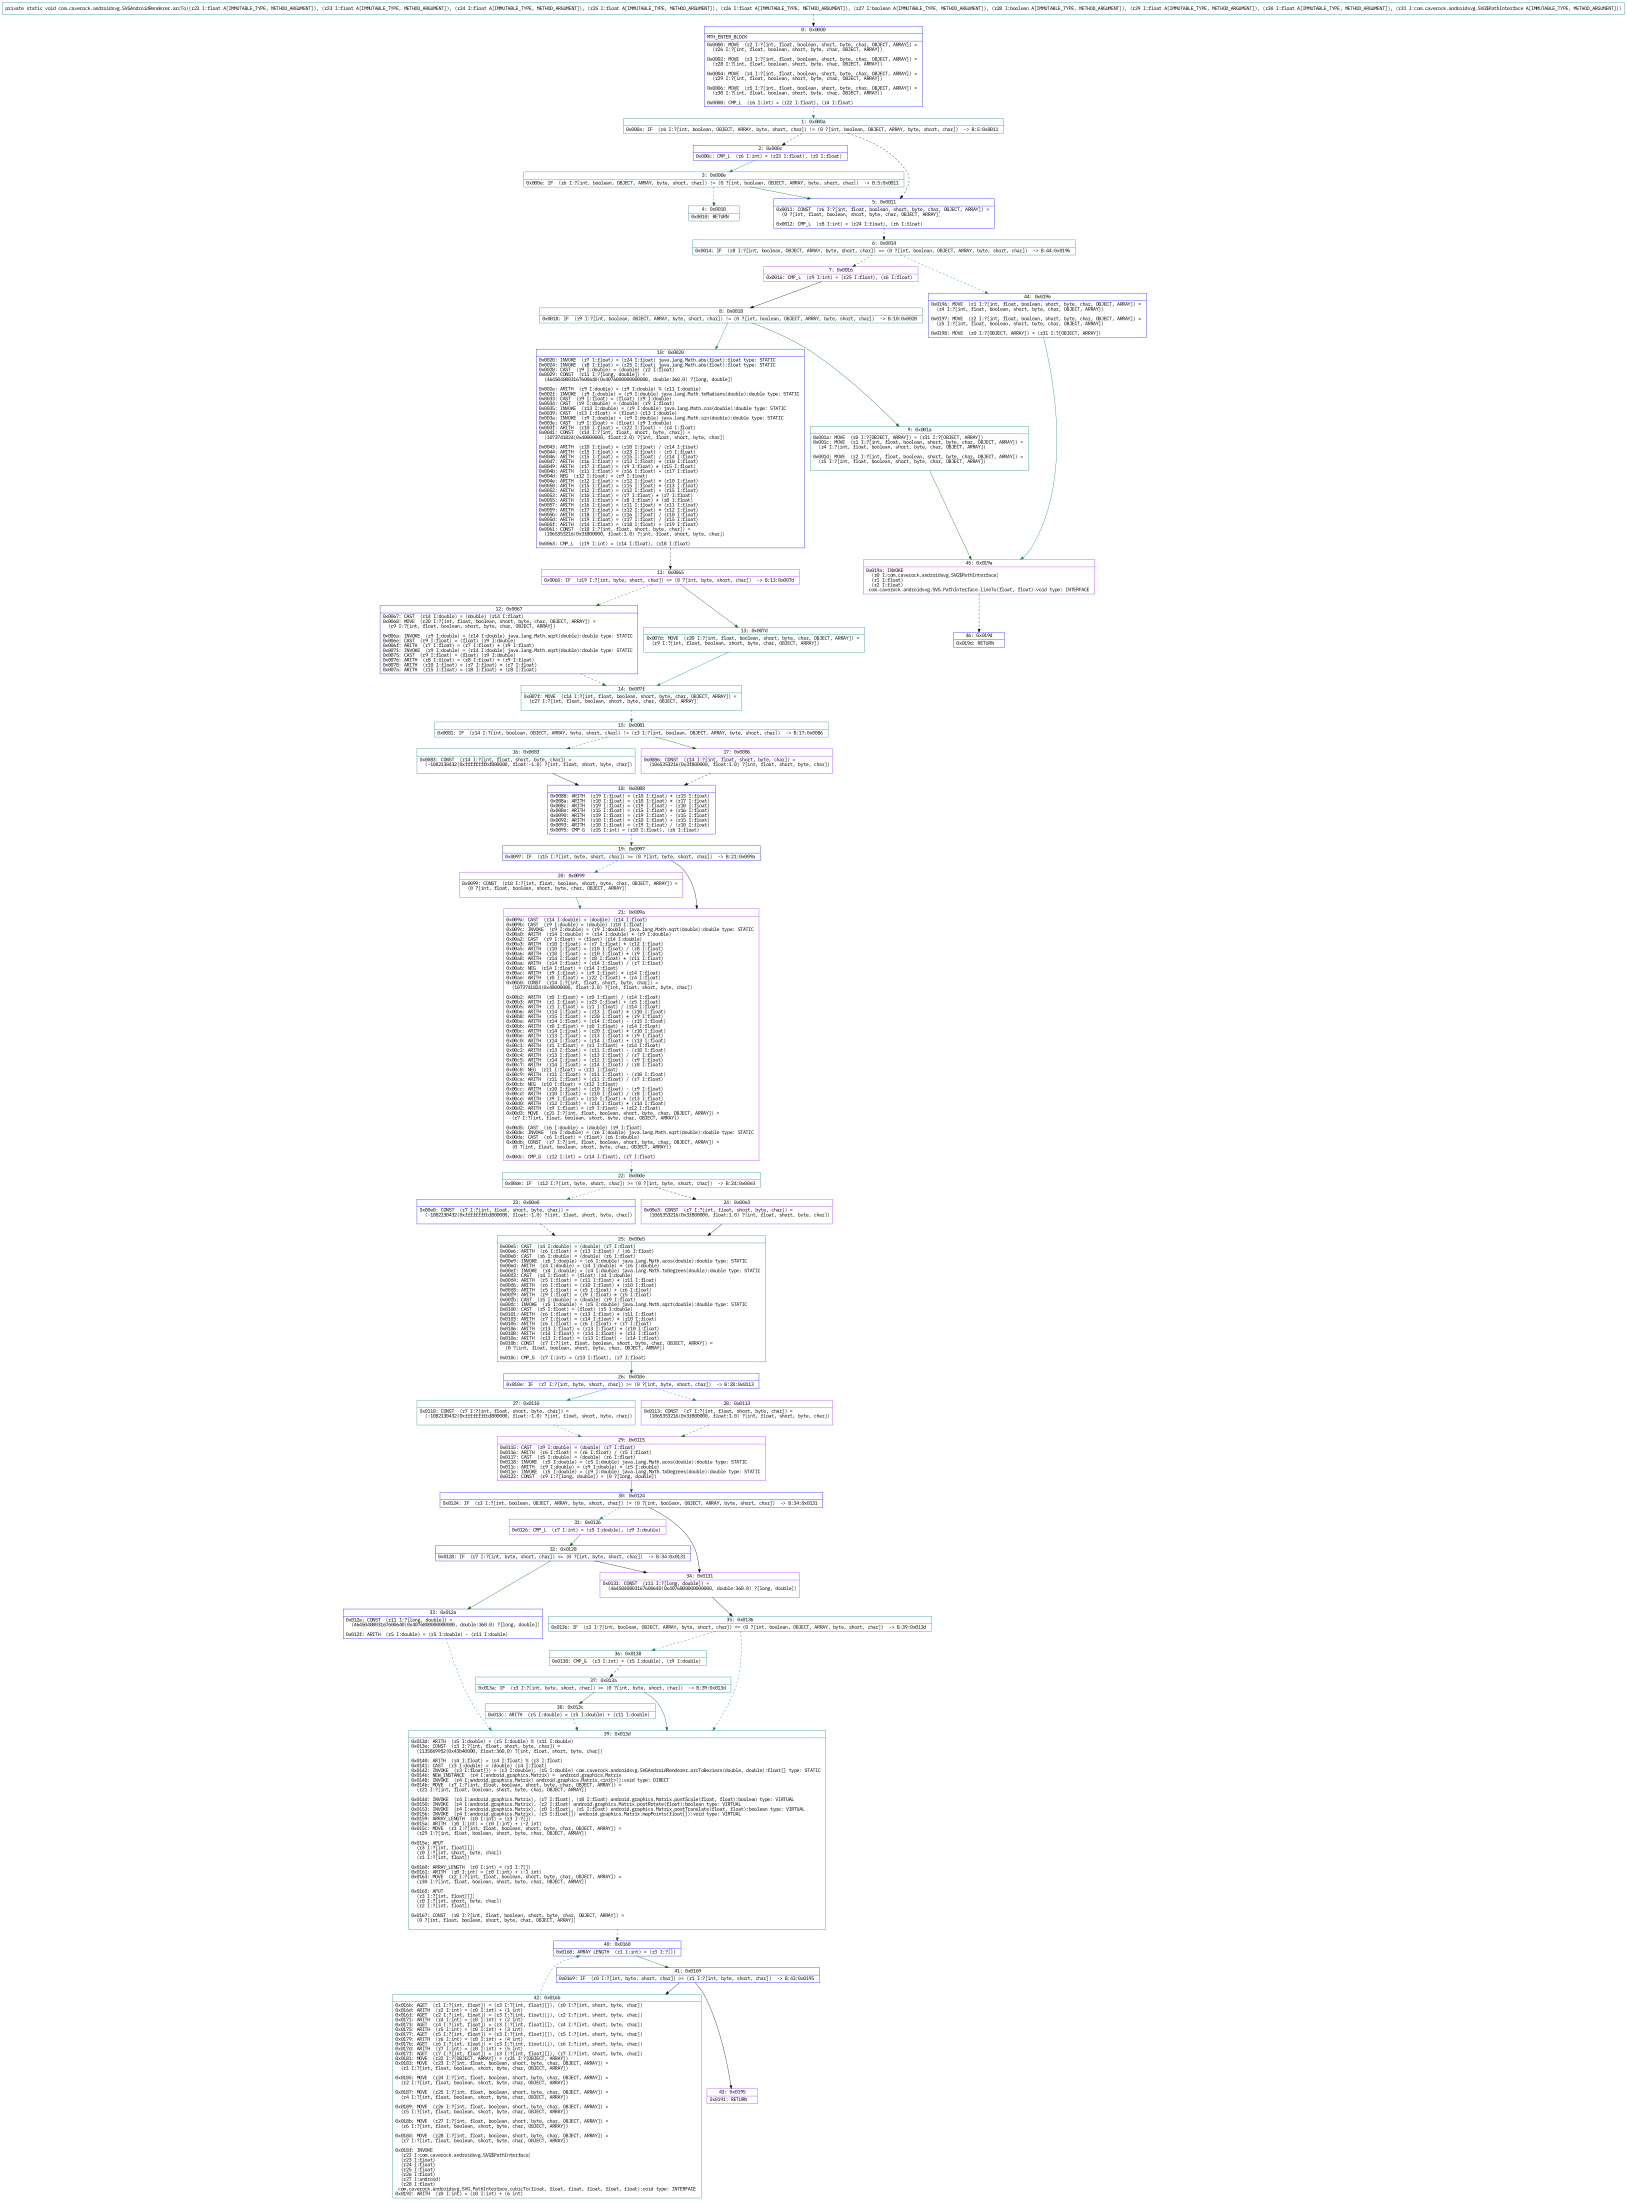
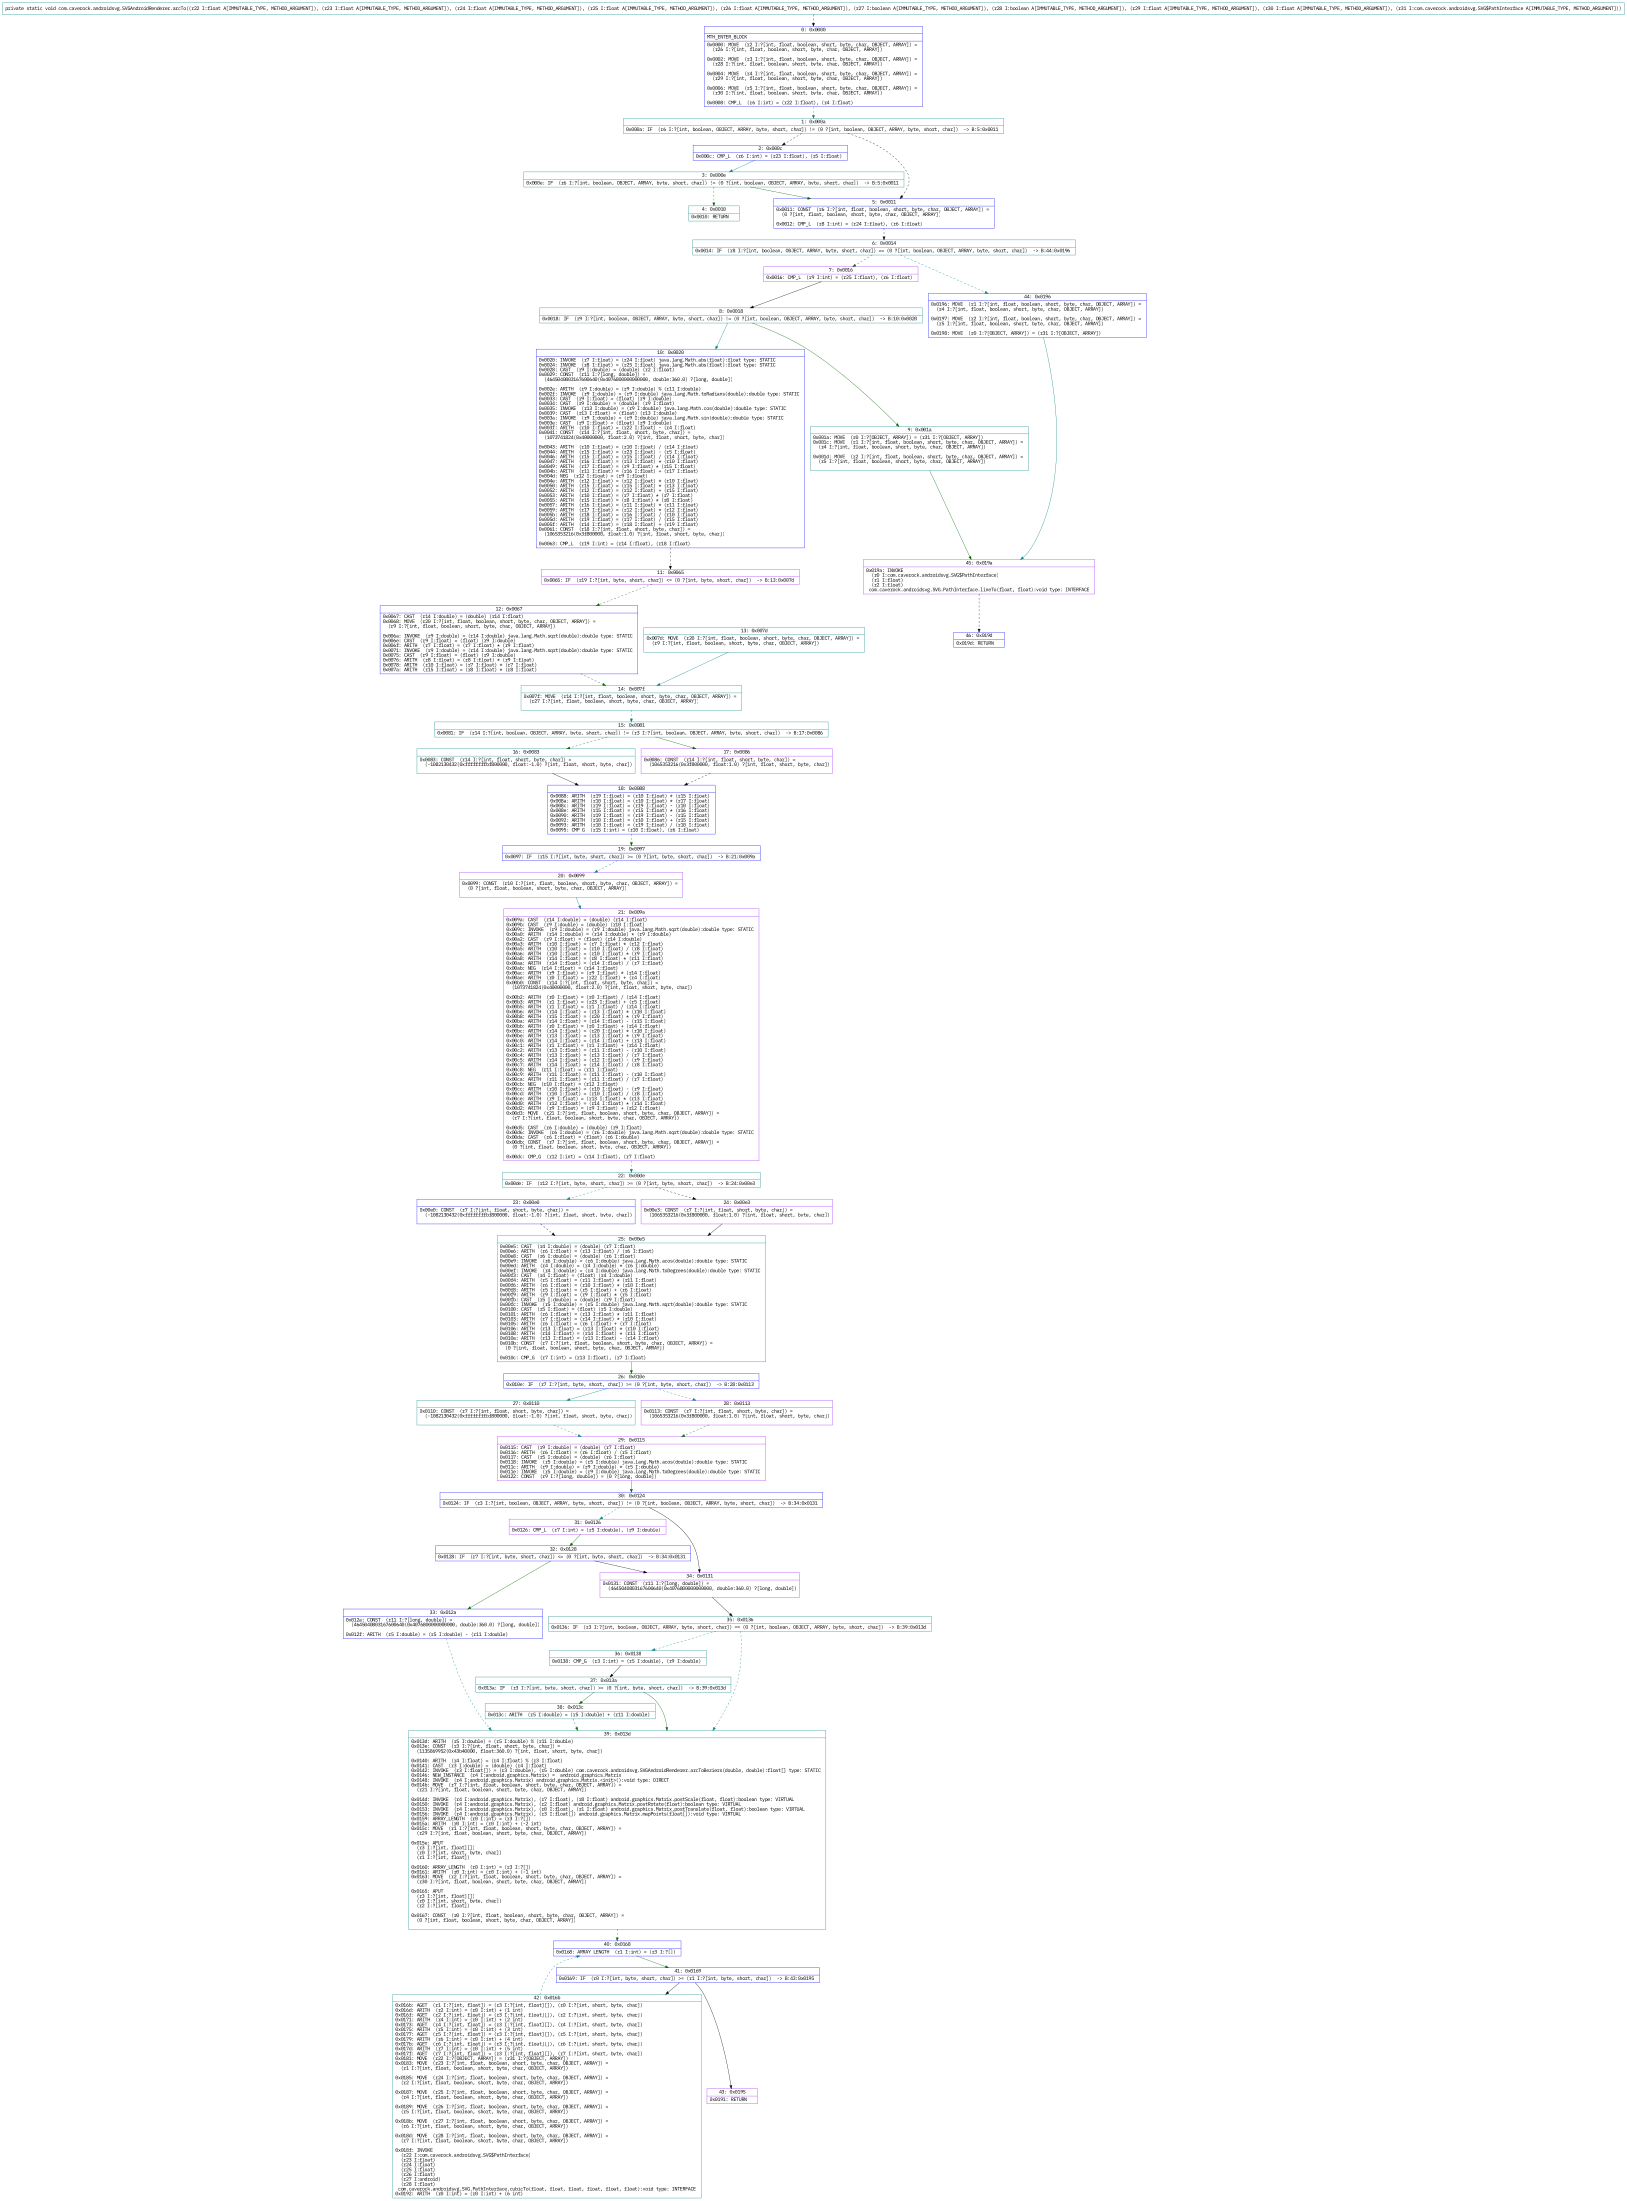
(708, 605) -> none
(690, 879) -> none
(617, 1670) -> (617, 1670)
